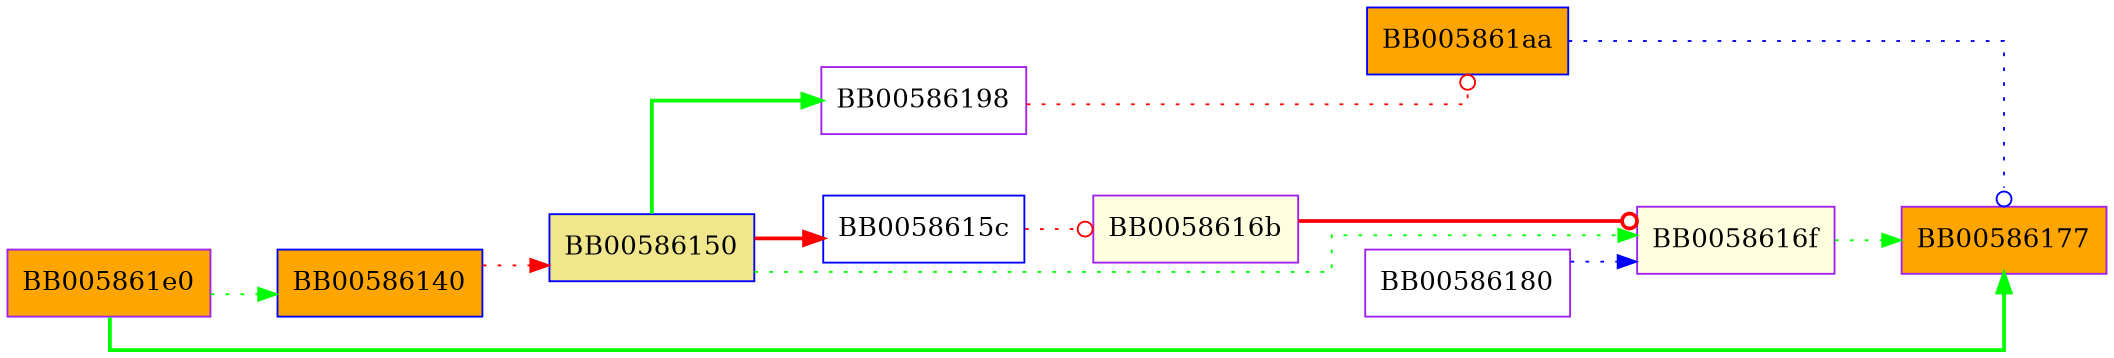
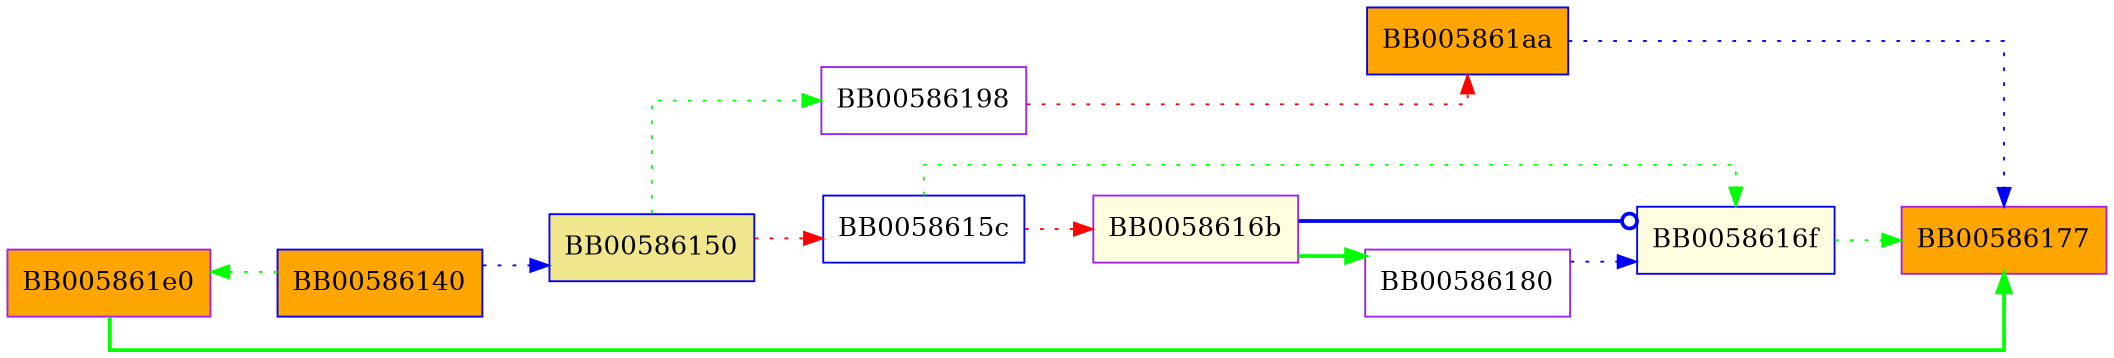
(1860, 41) -> (1860, 41)
(671, 101) -> (671, 101)
(1254, 104) -> (1254, 104)
(1460, 221) -> (1460, 221)
(1051, 229) -> (1051, 229)
(779, 238) -> (779, 238)
(1736, 240) -> (1736, 240)
none -> (1322, 256)
(507, 265) -> (507, 265)
(1205, 272) -> (1326, 165)
(234, 294) -> (253, 272)
